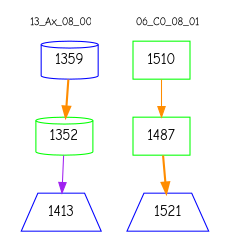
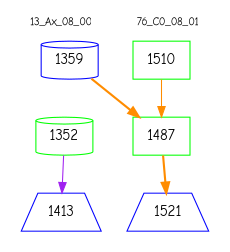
(168, 23) -> (168, 23)
(67, 93) -> (103, 88)
